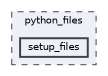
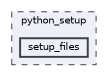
(54, 21) -> (54, 21)
